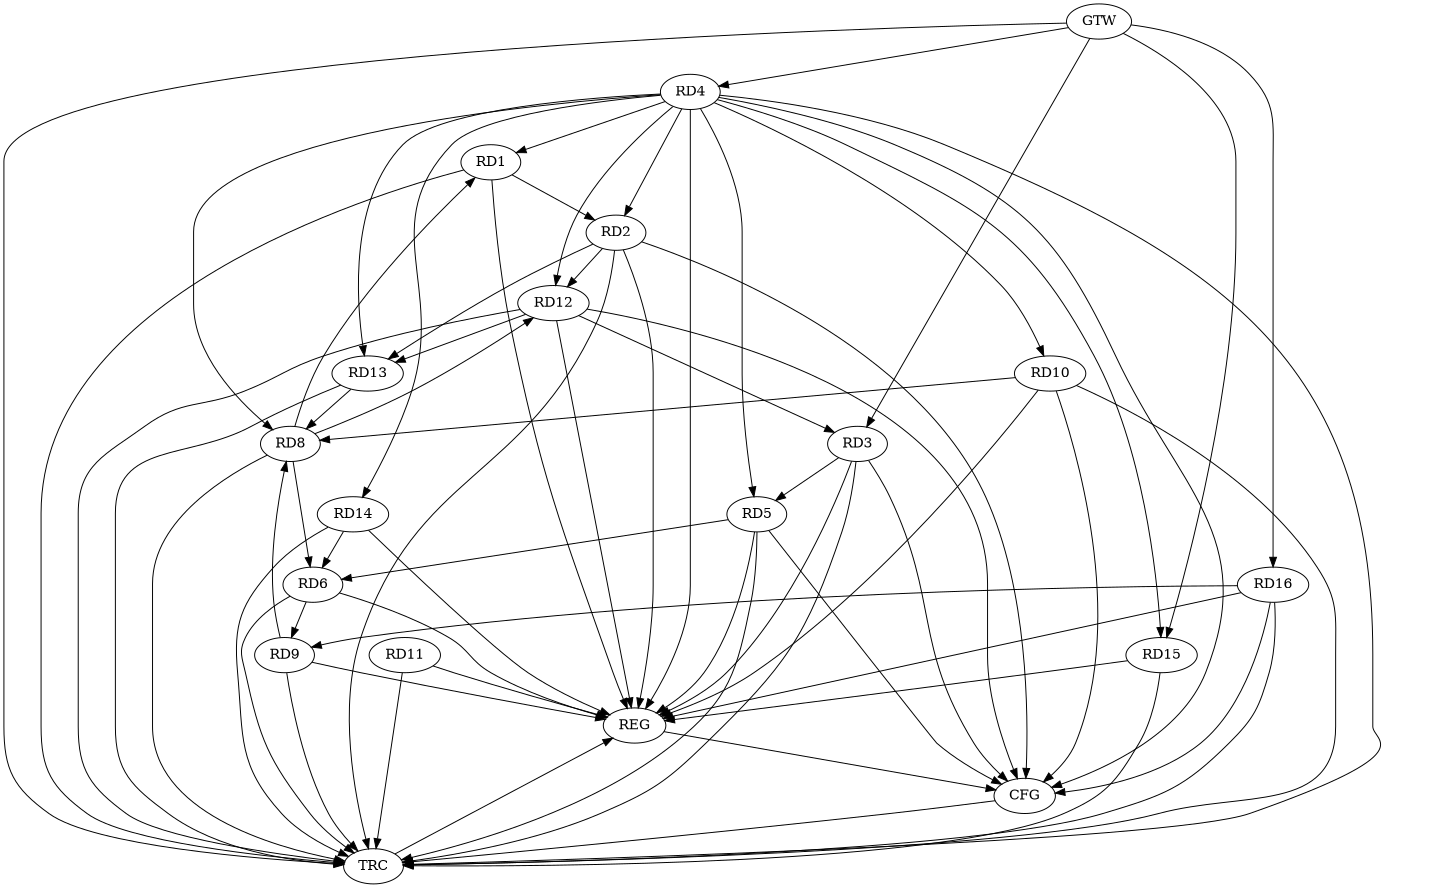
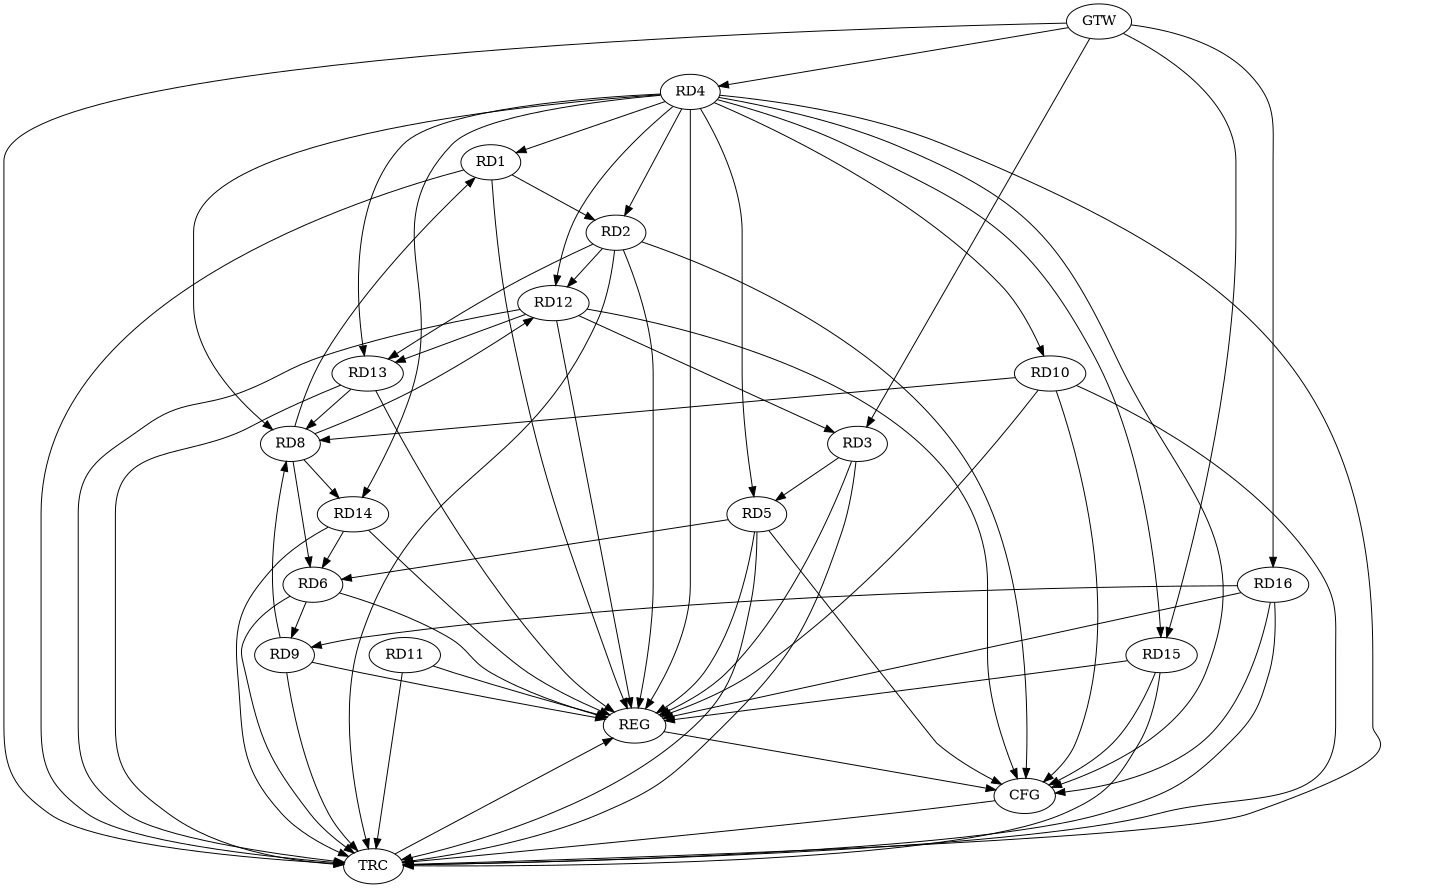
none -> (471, 552)
(927, 621) -> (1118, 737)
(153, 686) -> (318, 475)
